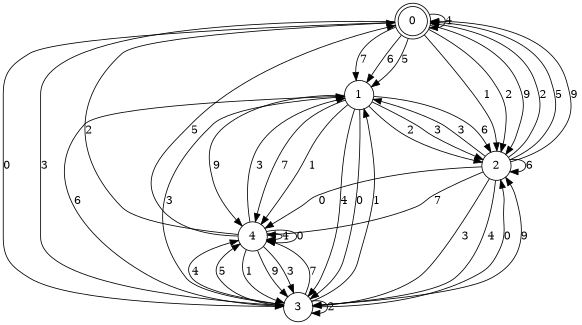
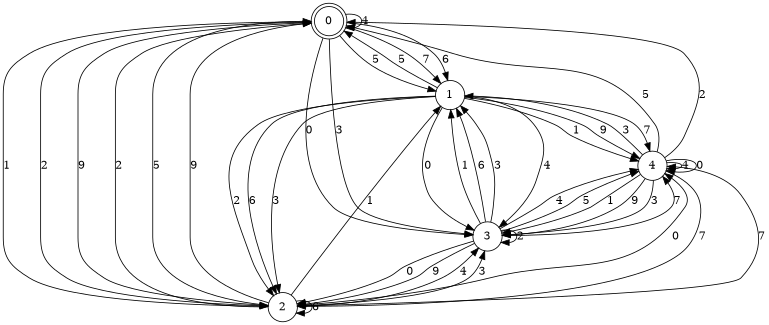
none -> (394, 63)
(462, 130) -> (370, 201)
none -> (549, 292)
